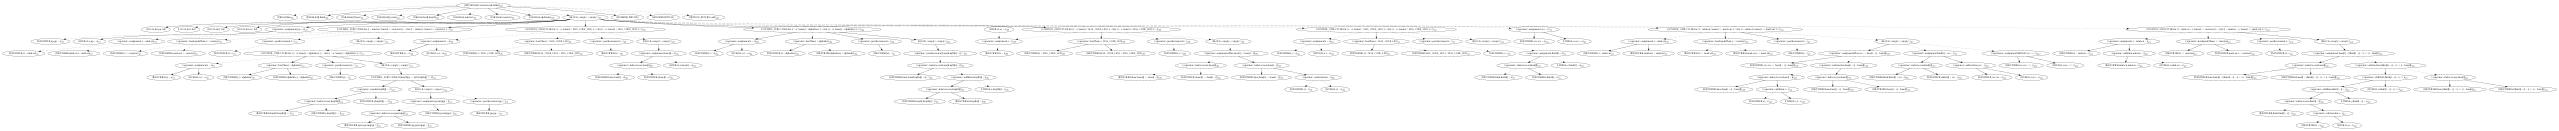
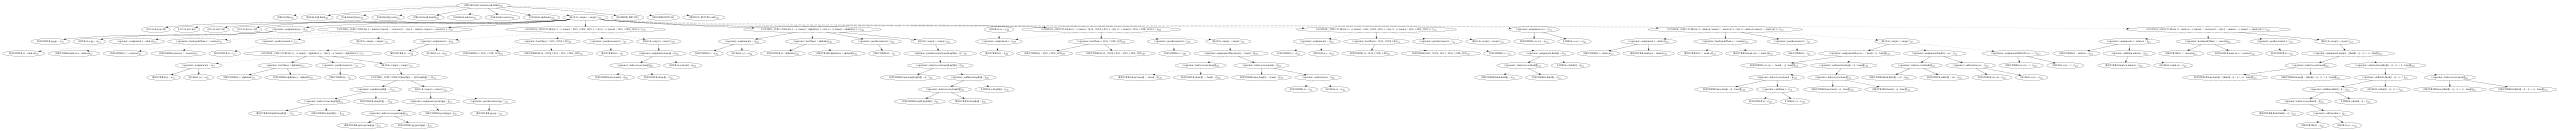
(133, 35) -> (133, 35)
